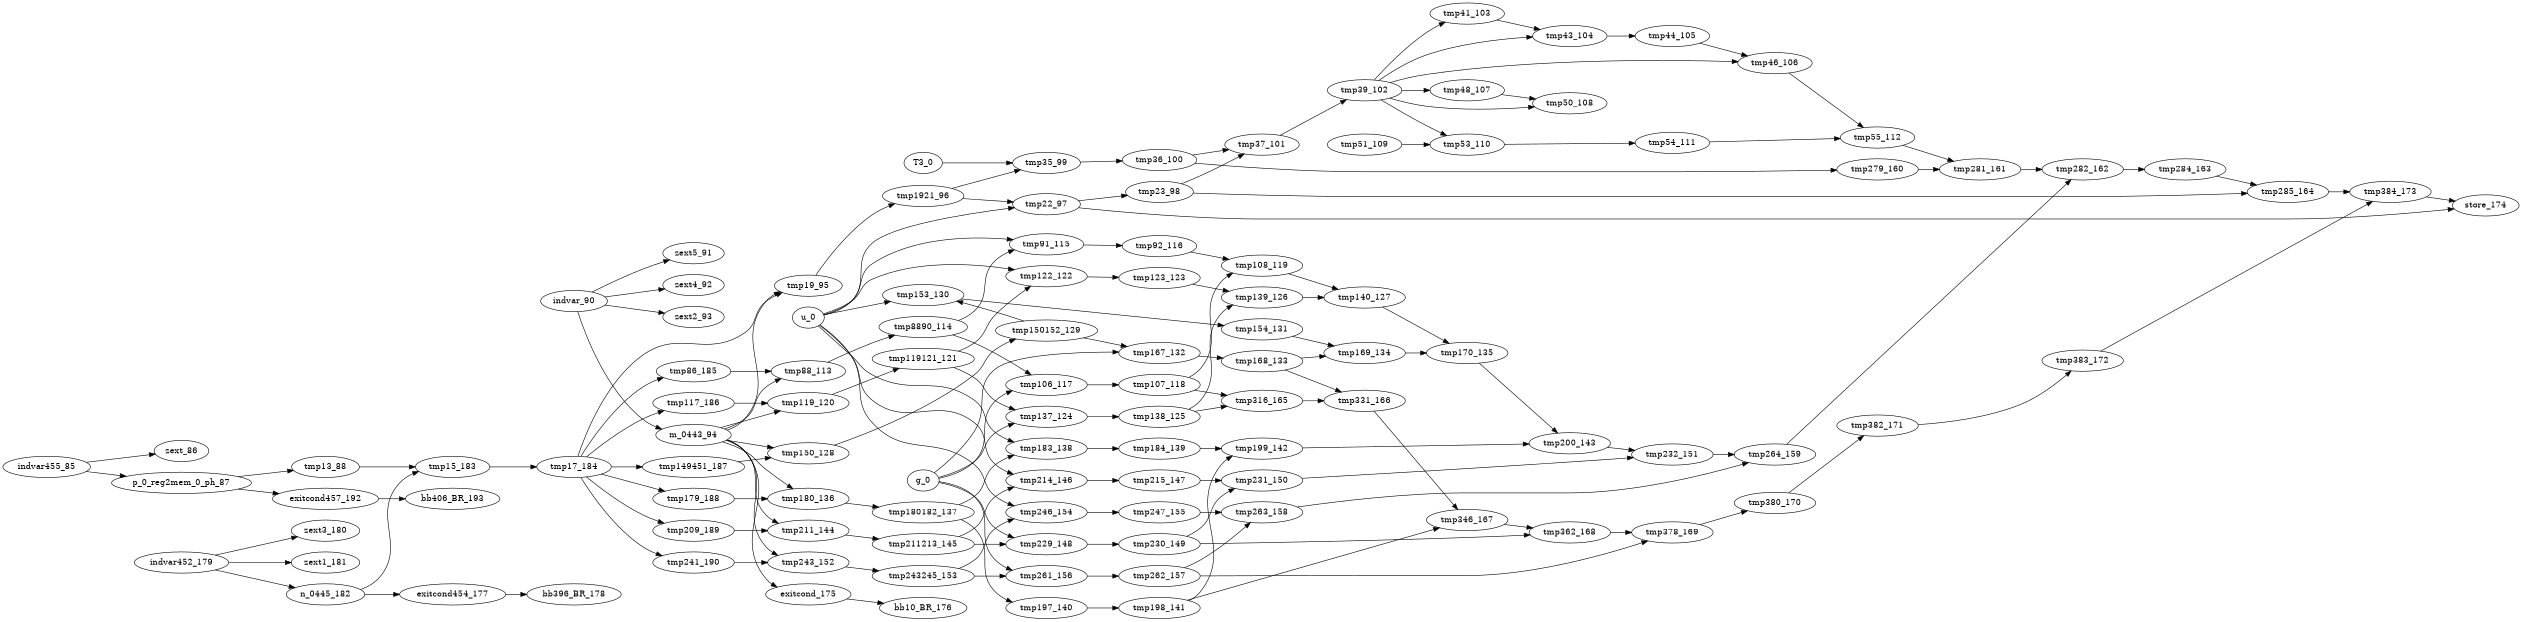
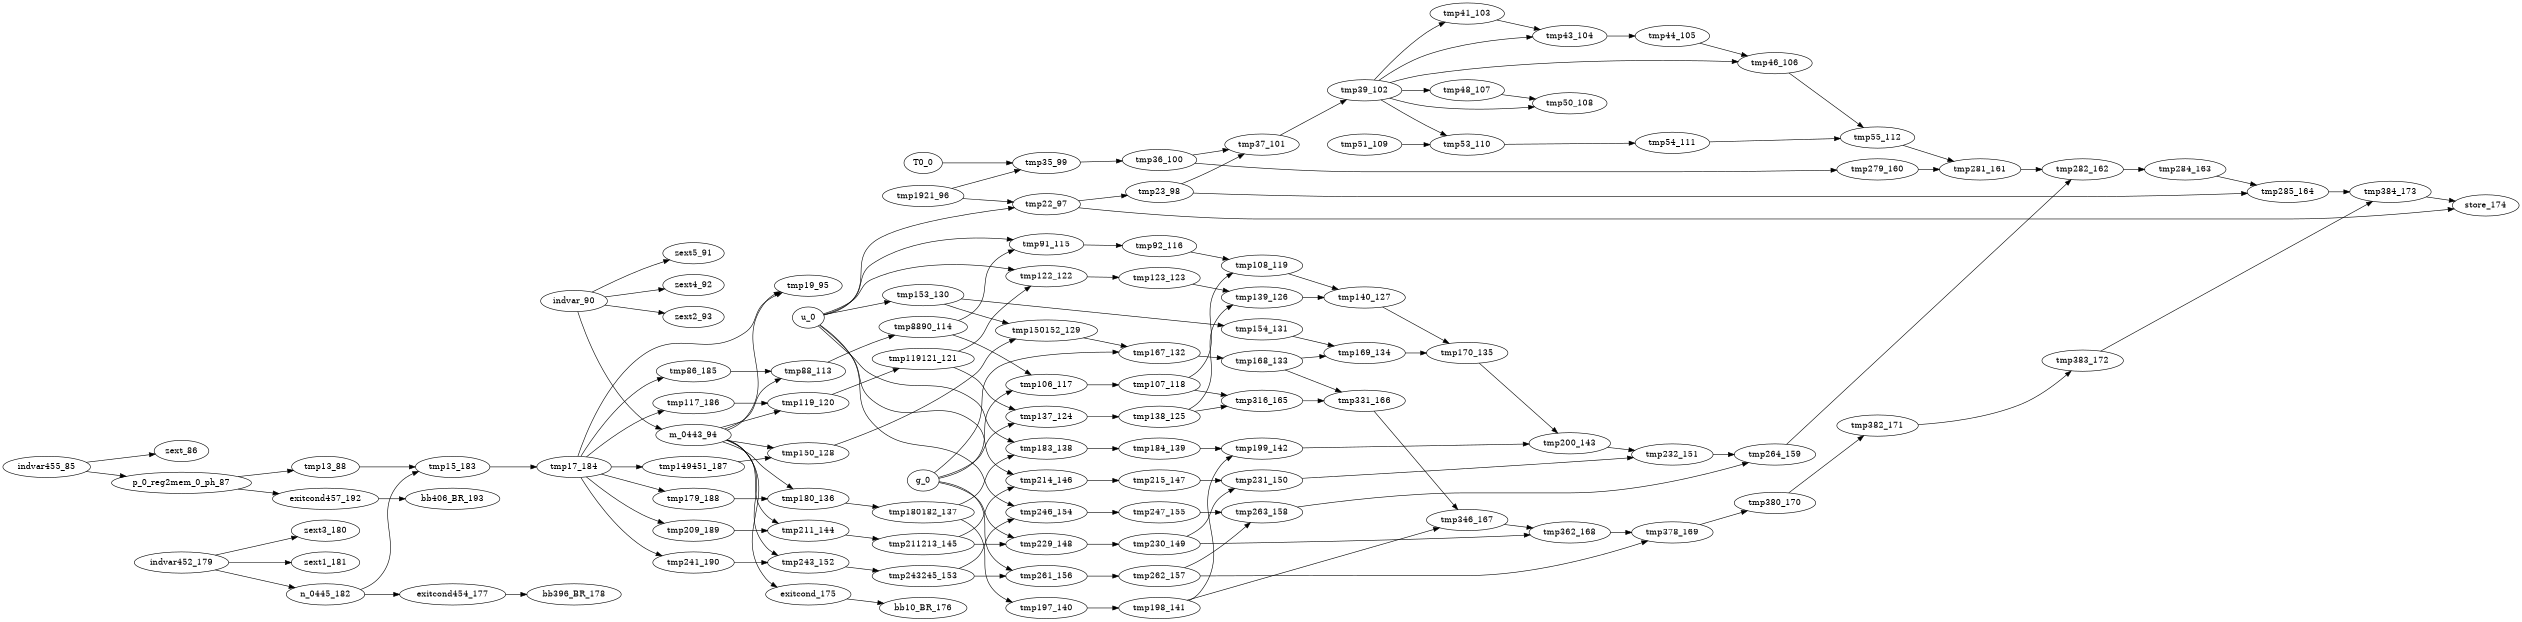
(923, 163) -> (923, 163)
(848, 236) -> none
(993, 311) -> (976, 314)
